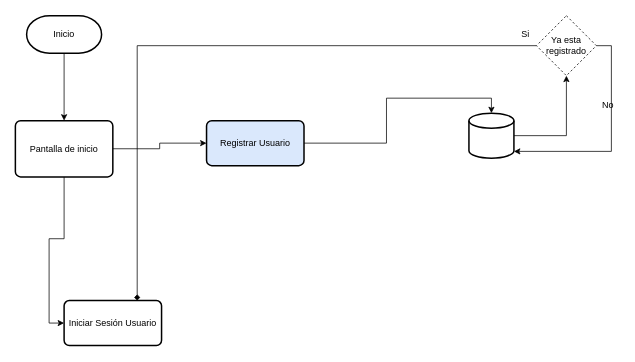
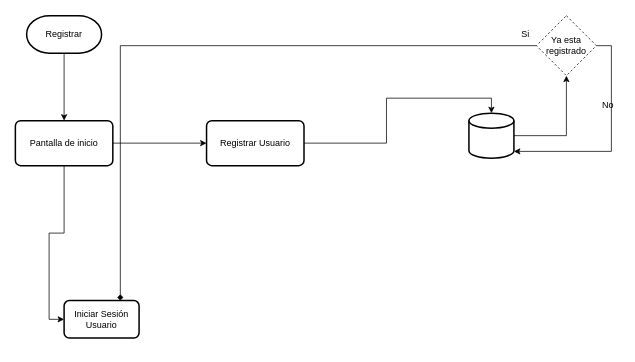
(64, 34) -> (64, 34)
(255, 143) -> (255, 143)
(64, 149) -> (64, 143)
(113, 323) -> (102, 319)
